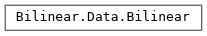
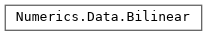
(103, 18) -> (103, 18)
